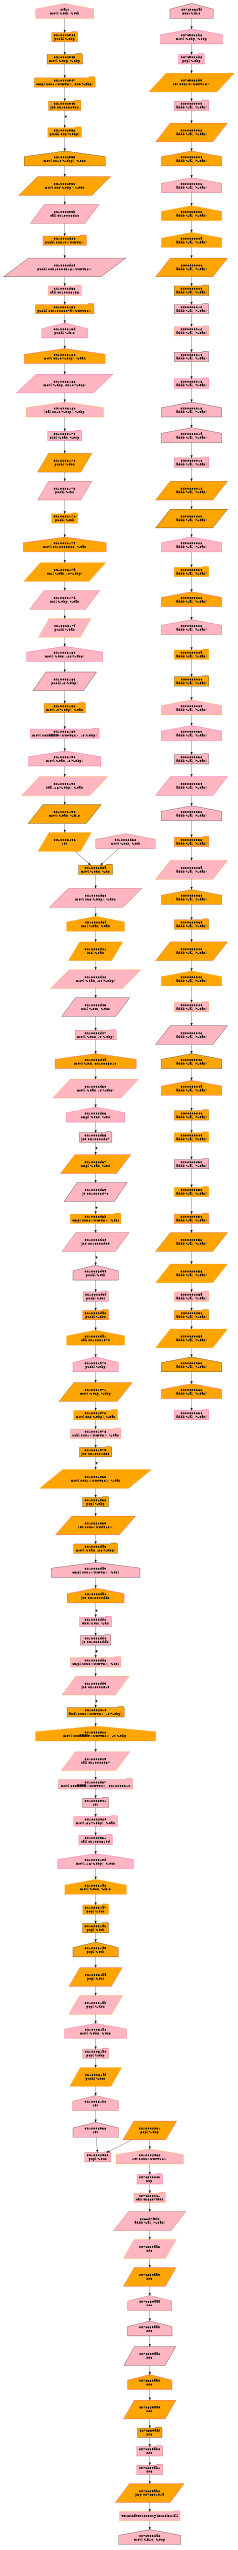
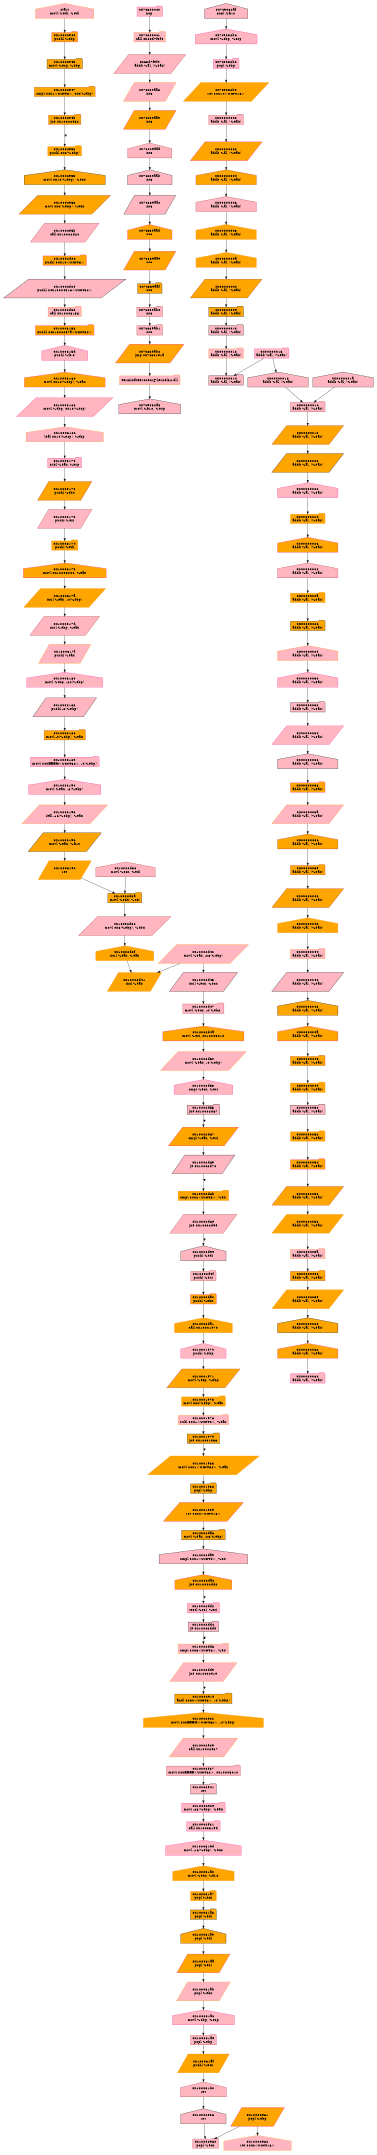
(192, 369) -> (250, 366)
(192, 421) -> (293, 394)
(96, 964) -> (170, 967)
(150, 2168) -> none
